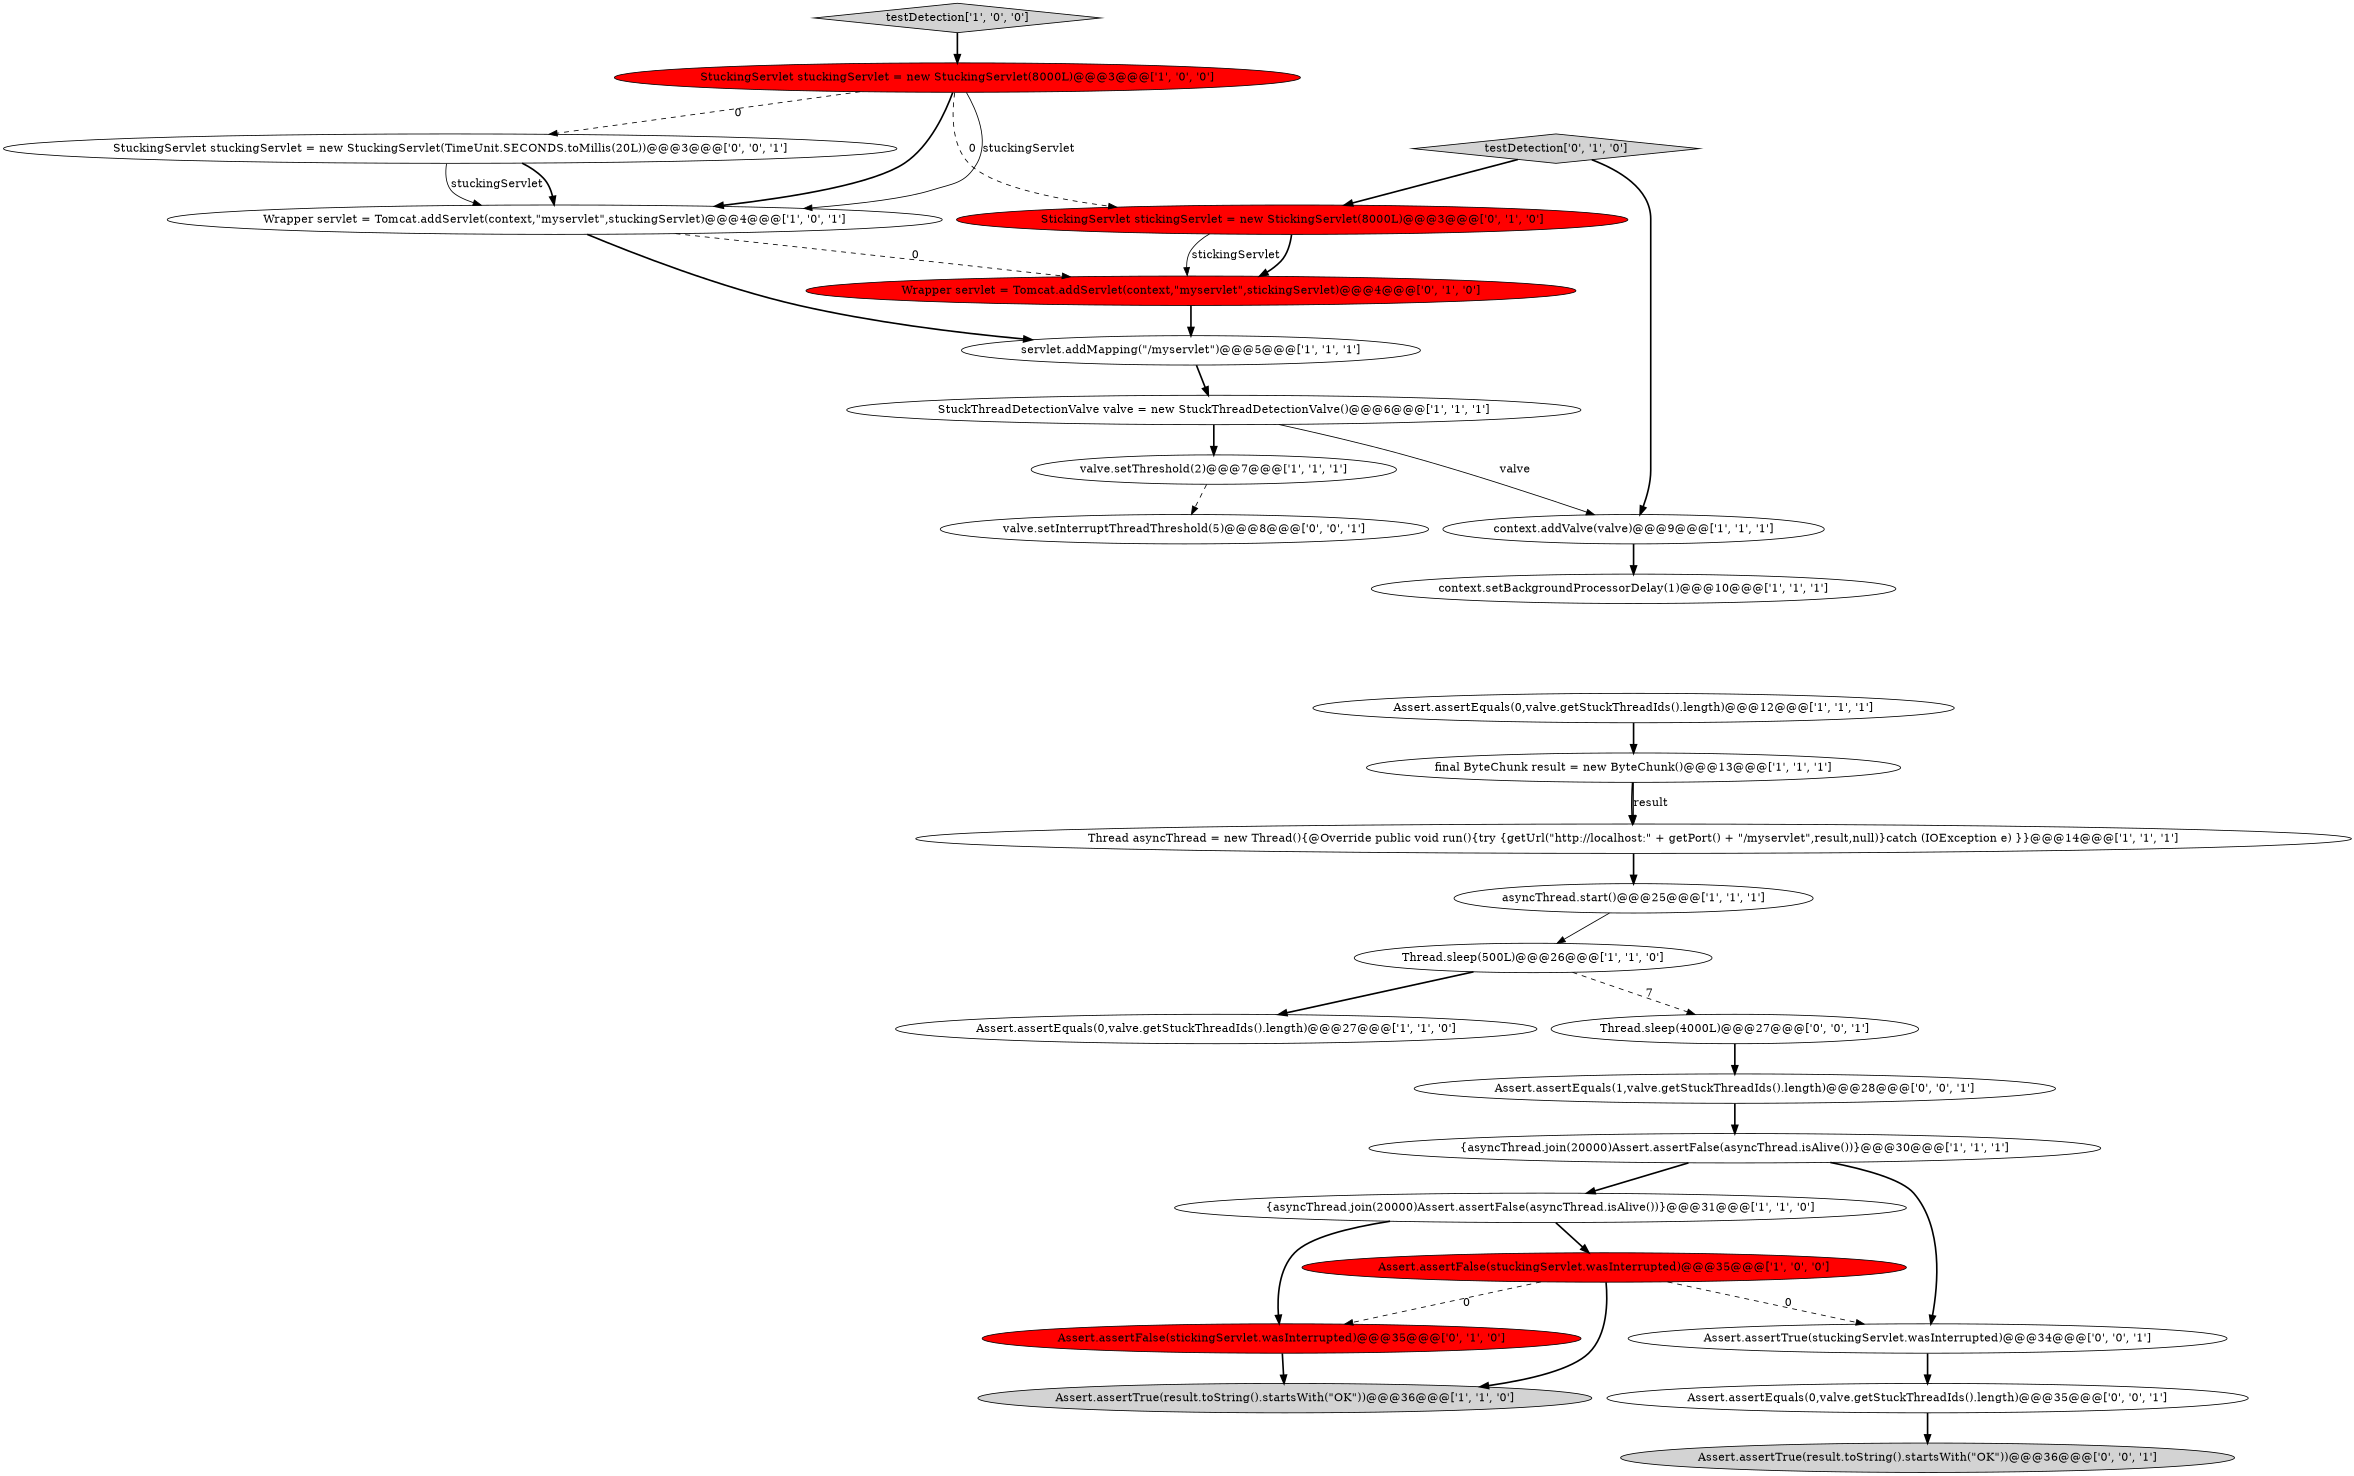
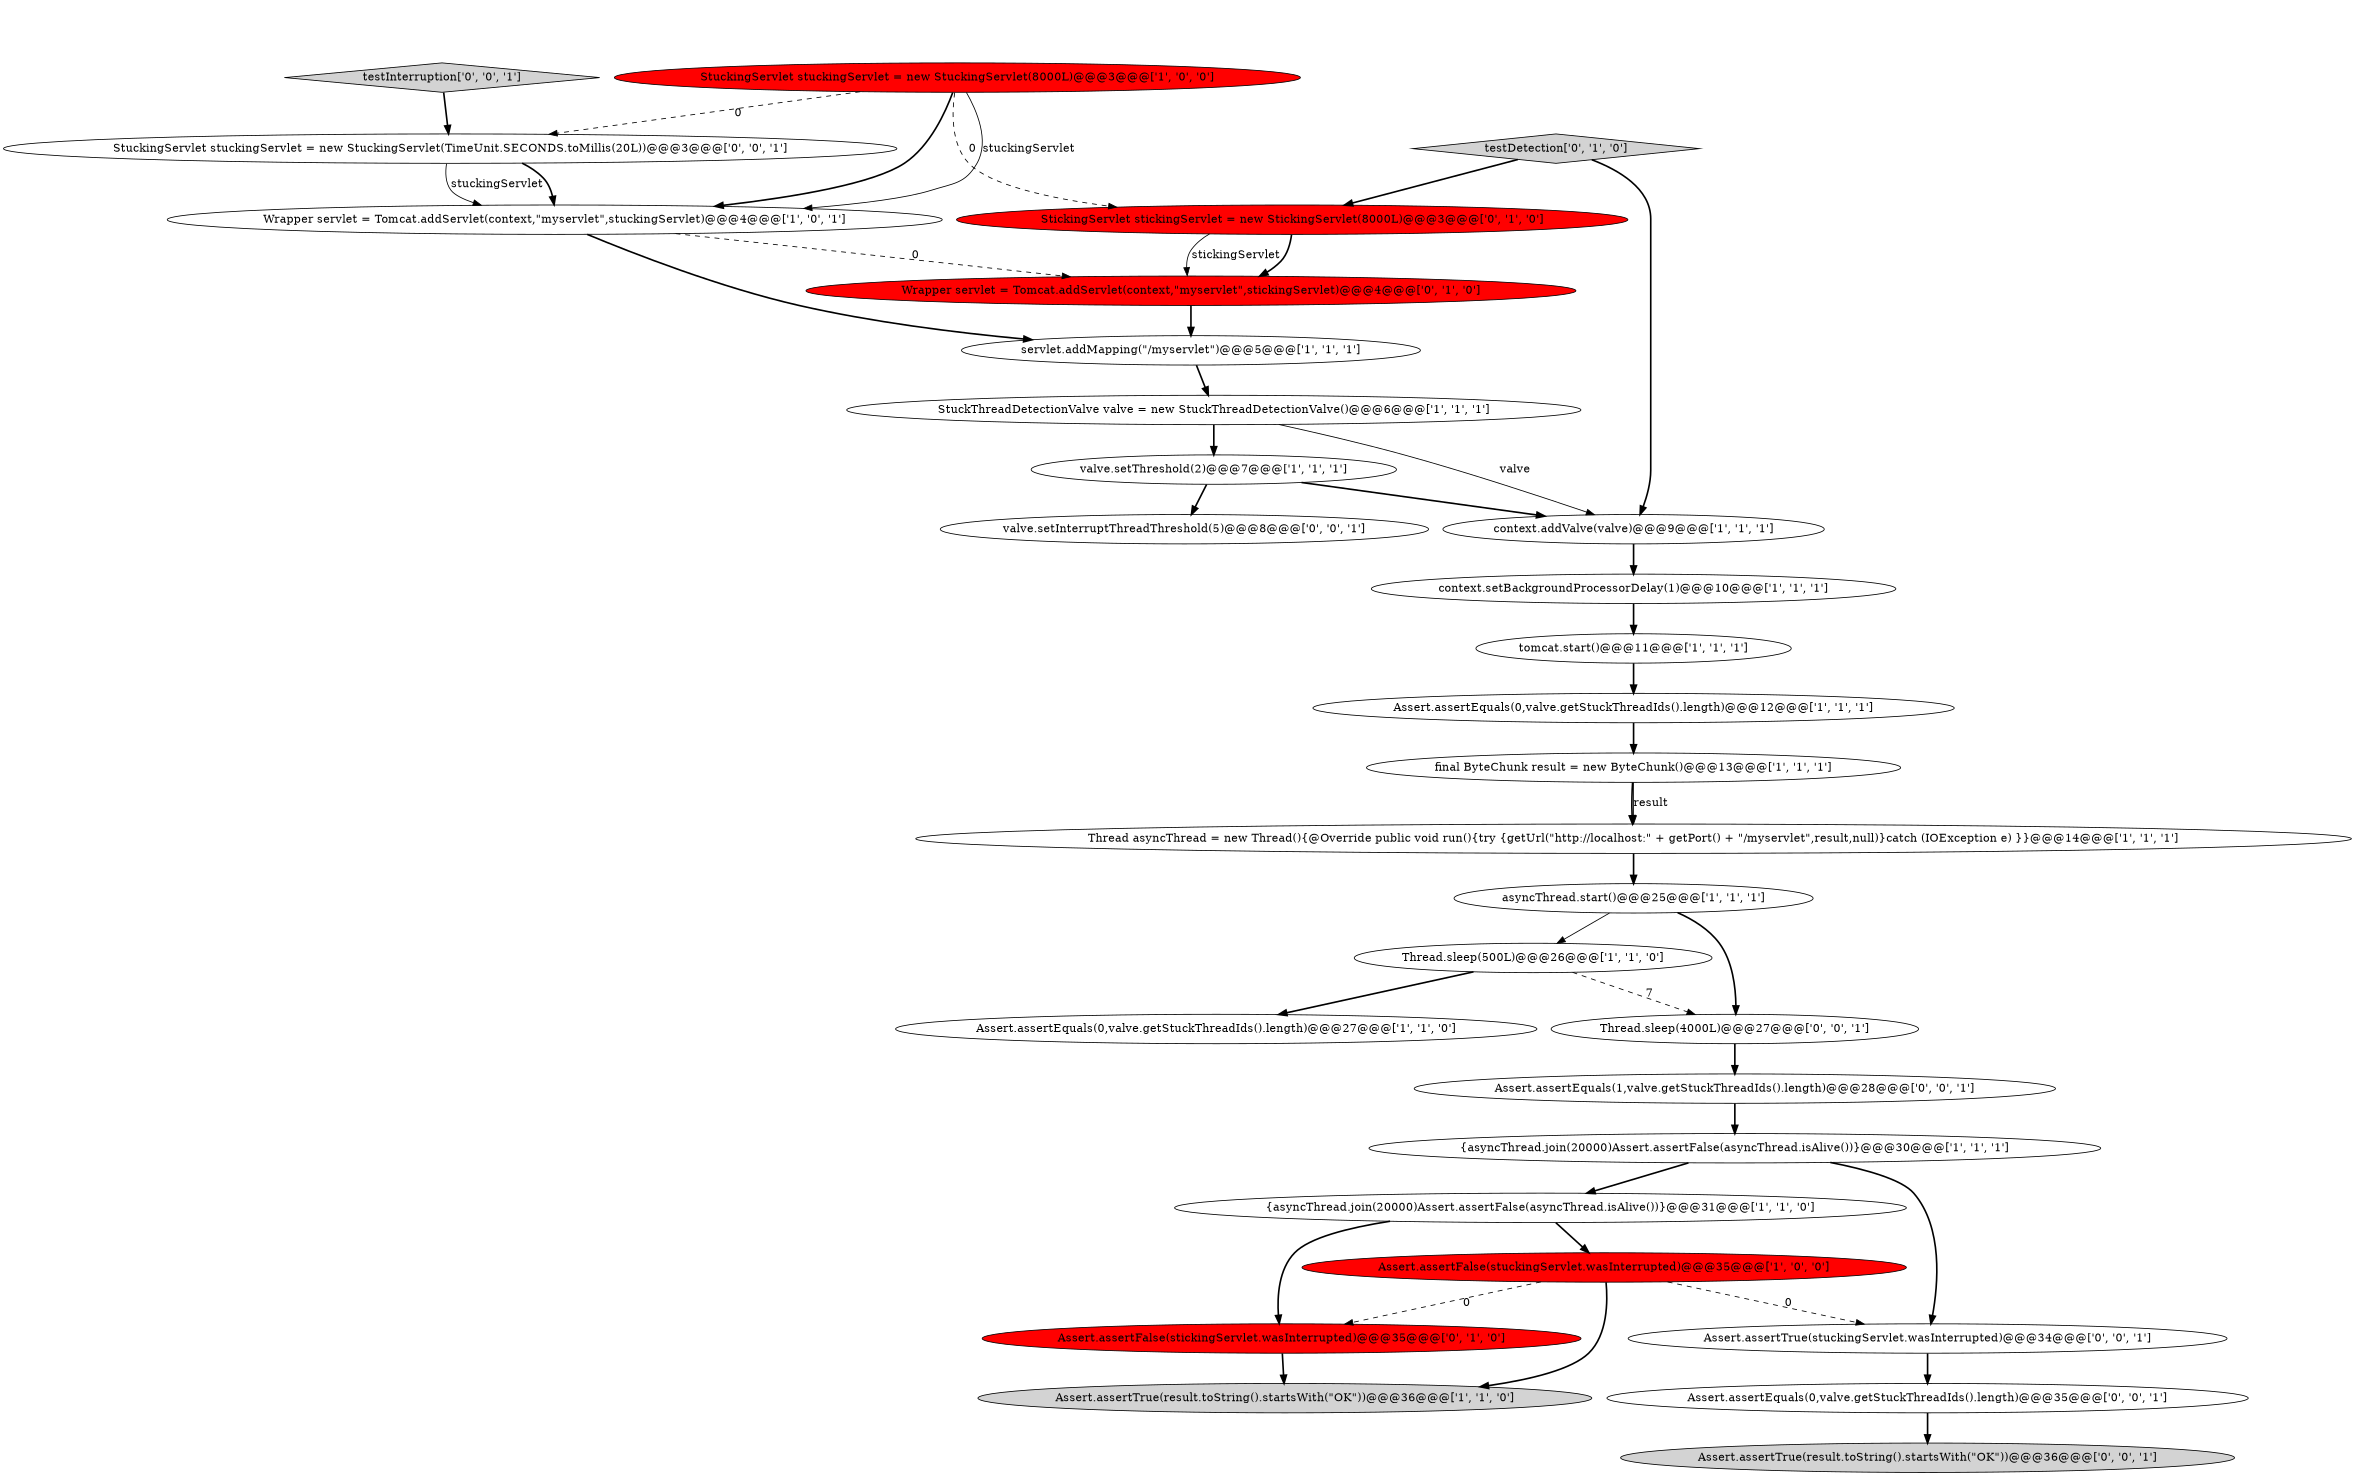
(957, 18) -> none
none -> (442, 78)
(1201, 496) -> (1201, 496)
none -> (1419, 499)
none -> (1634, 648)
none -> (1723, 949)
